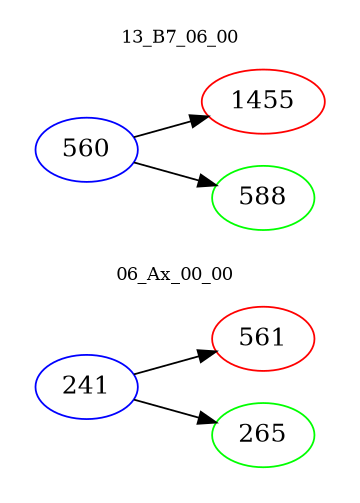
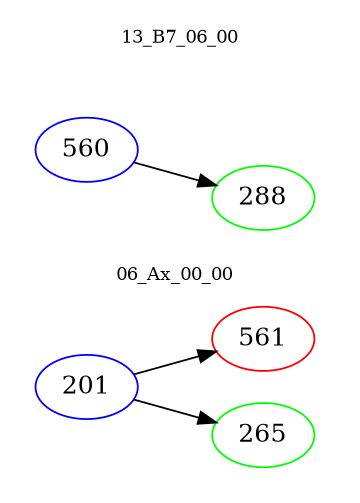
(263, 102) -> none
(263, 198) -> (263, 198)
(87, 387) -> (87, 387)
